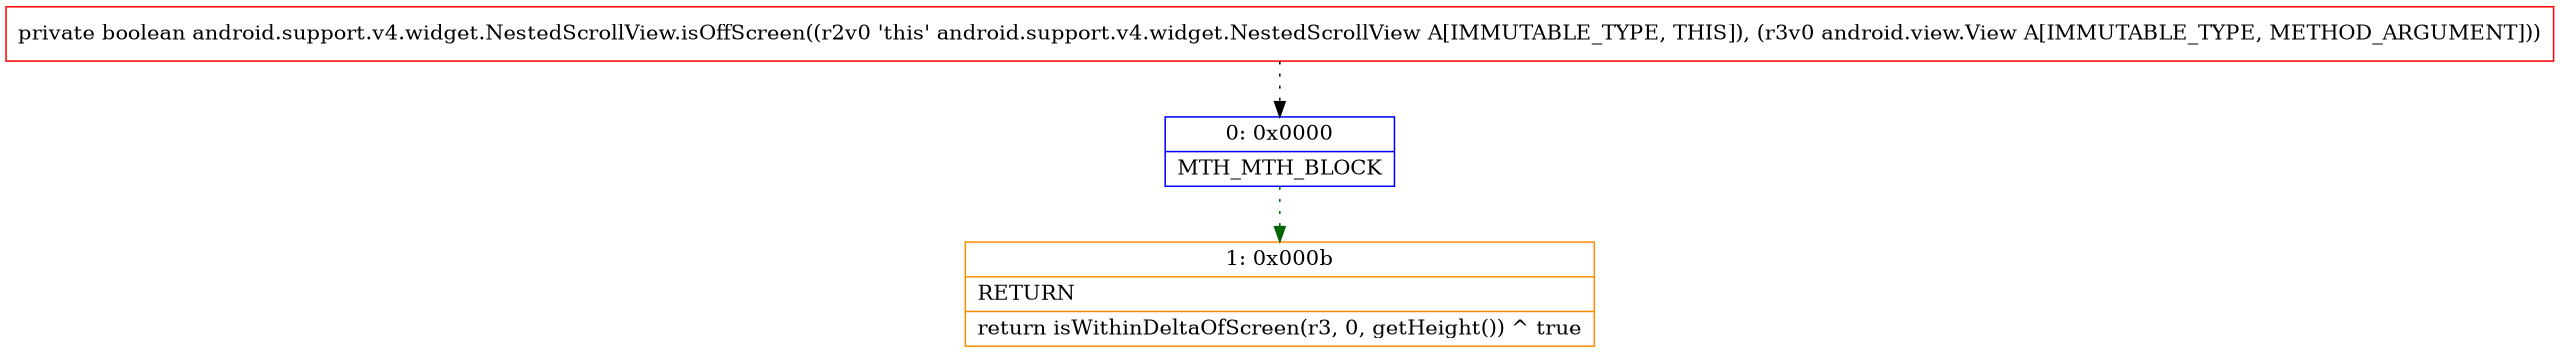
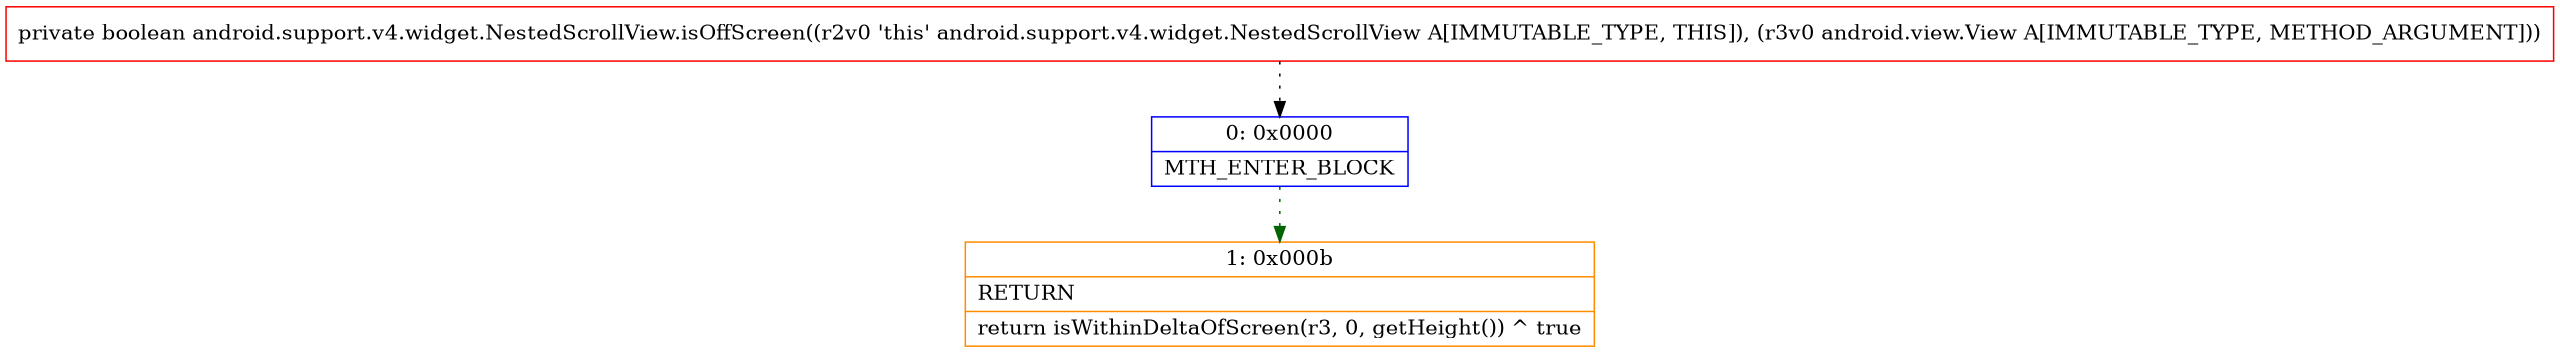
(1280, 168) -> (1280, 168)
